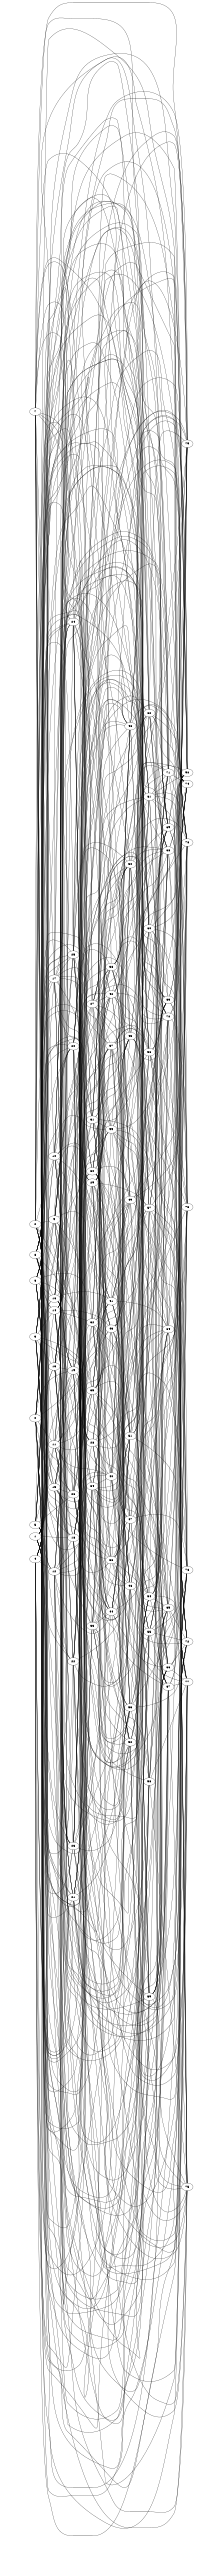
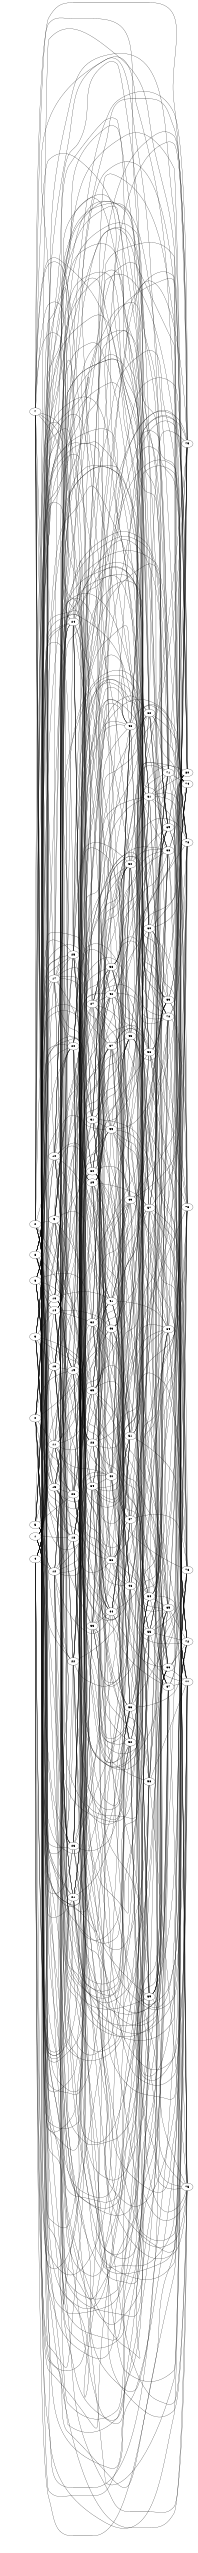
(187, 773) -> (187, 773)
(183, 1060) -> (160, 964)
(64, 1412) -> (42, 1574)
